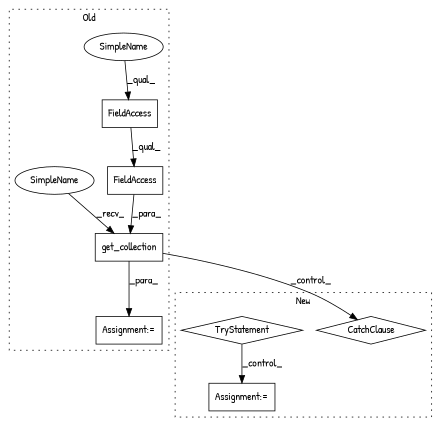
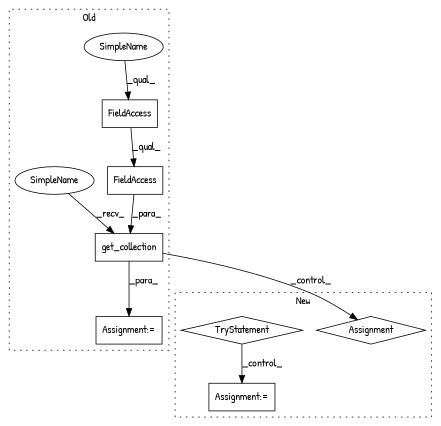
(371, 330) -> (371, 330)
